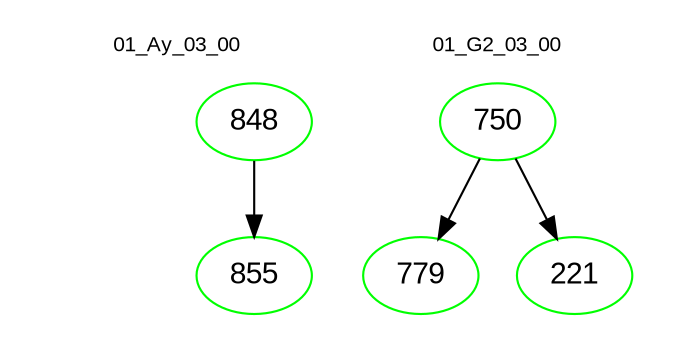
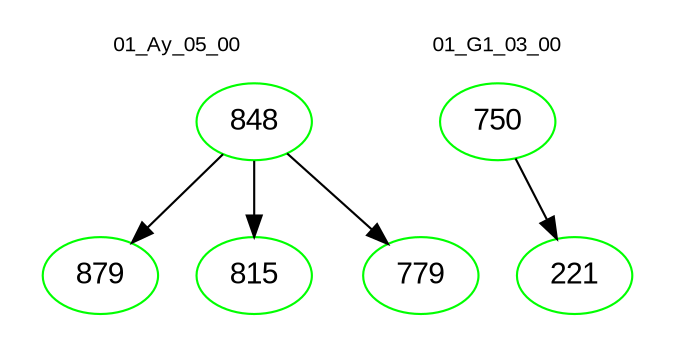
(177, 46) -> (177, 46)
(498, 46) -> (498, 46)
(464, 189) -> (315, 178)
none -> (100, 276)
(254, 276) -> (254, 276)
